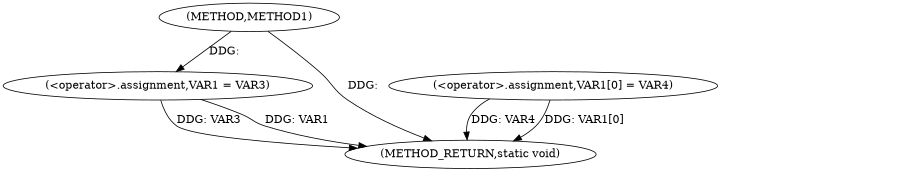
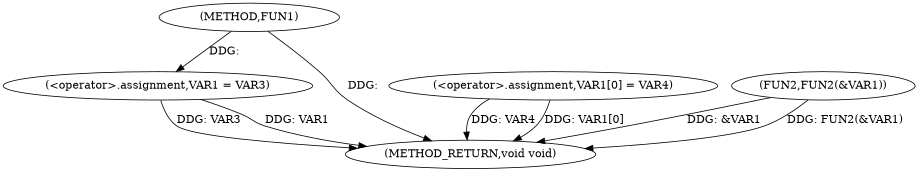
(249, 17) -> (249, 17)
none -> (823, 86)
(471, 154) -> (471, 154)
